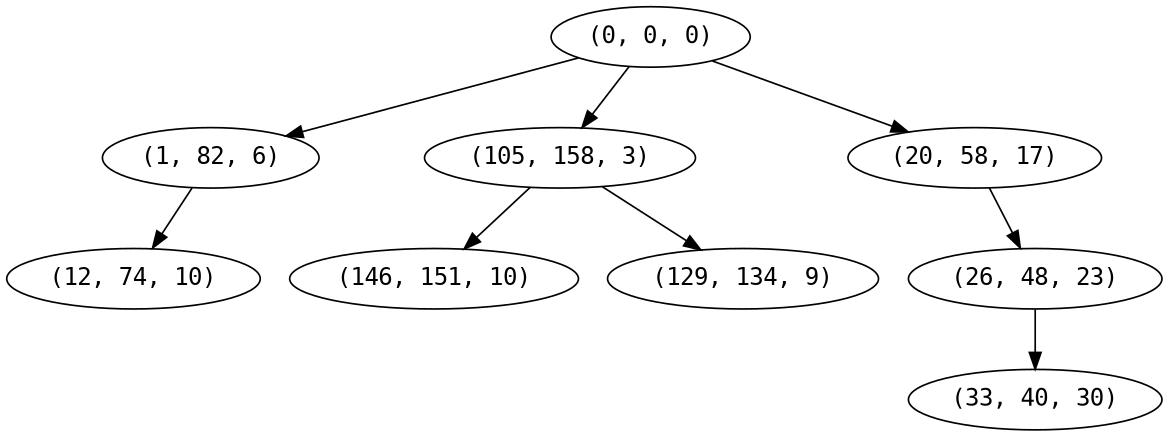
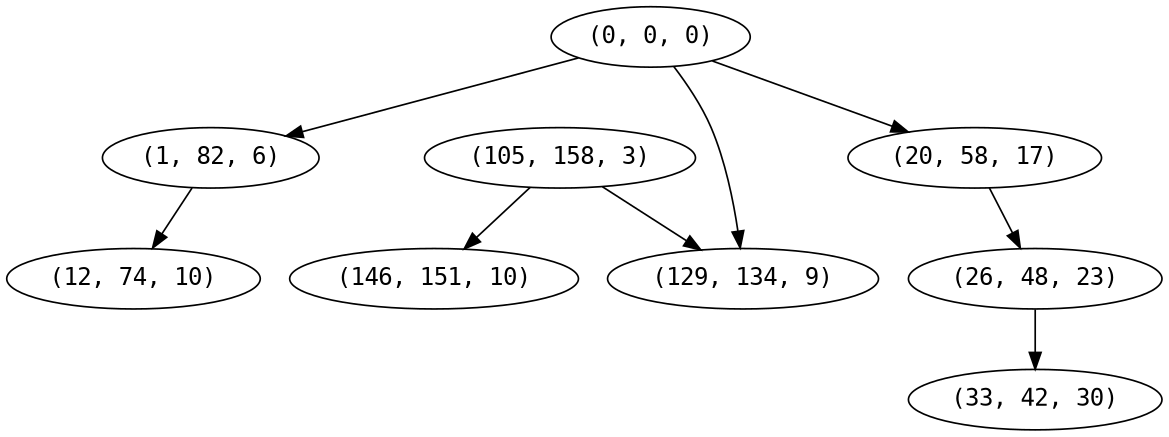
(611, 90) -> (717, 144)
(1035, 400) -> (1035, 400)
